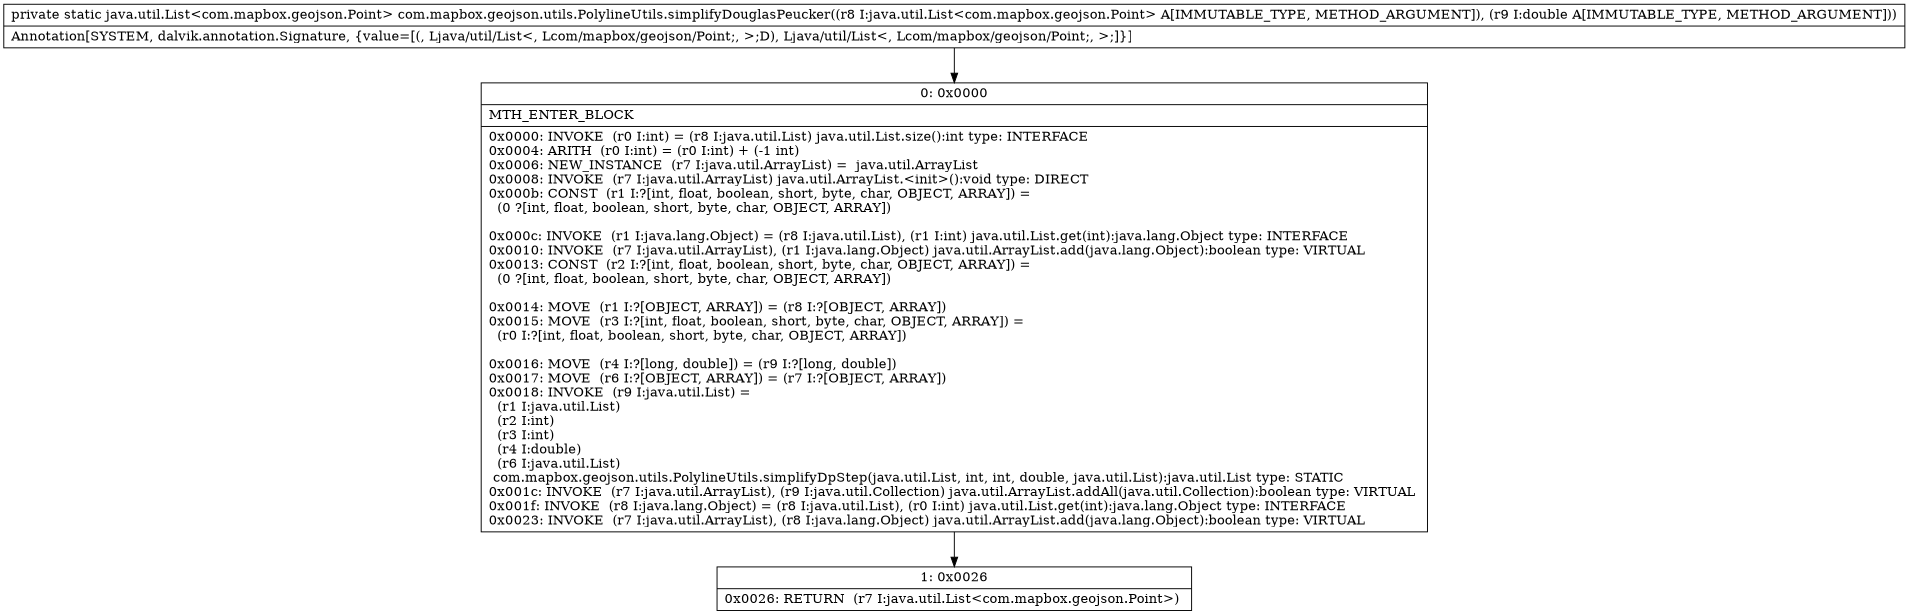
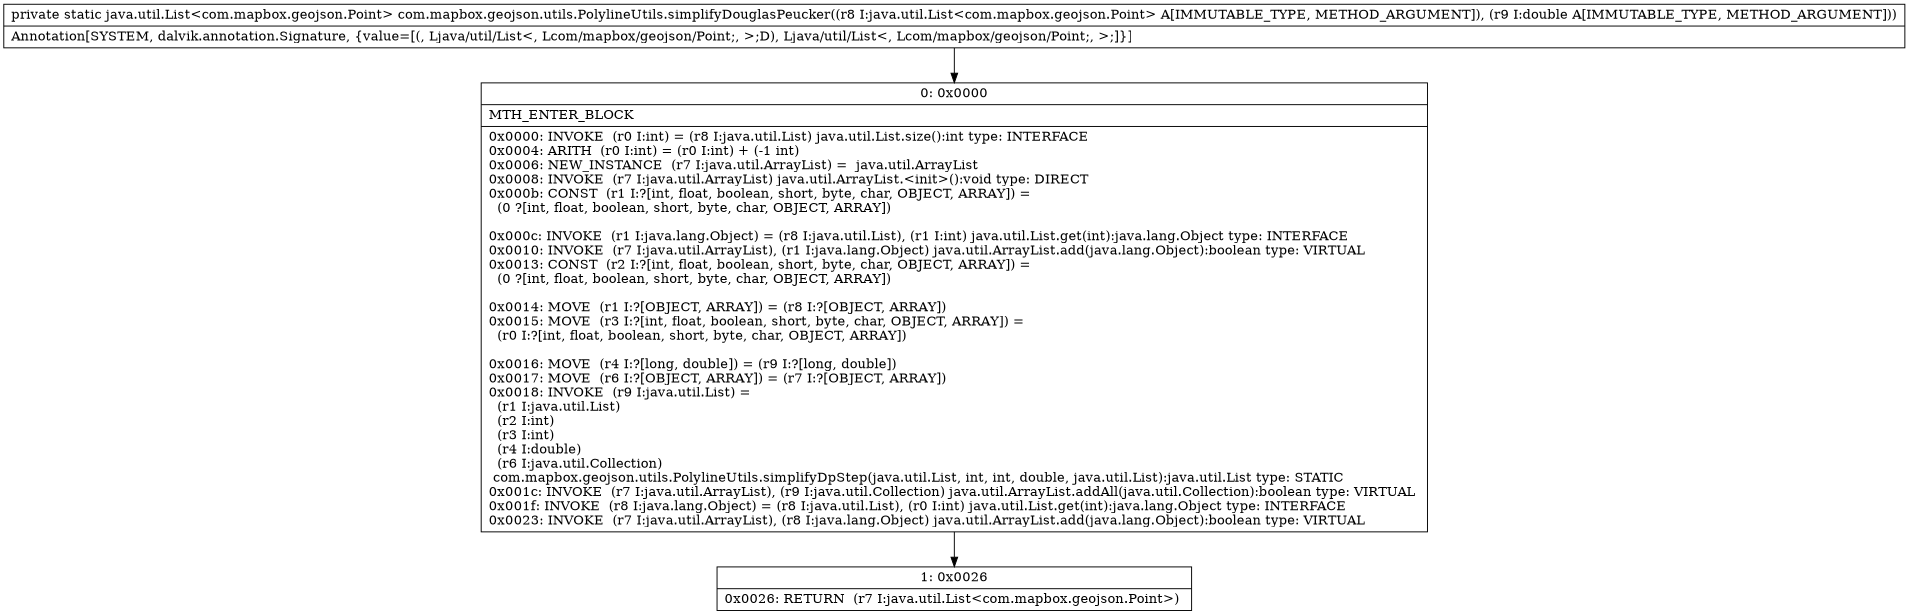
(555, 464) -> (576, 464)
